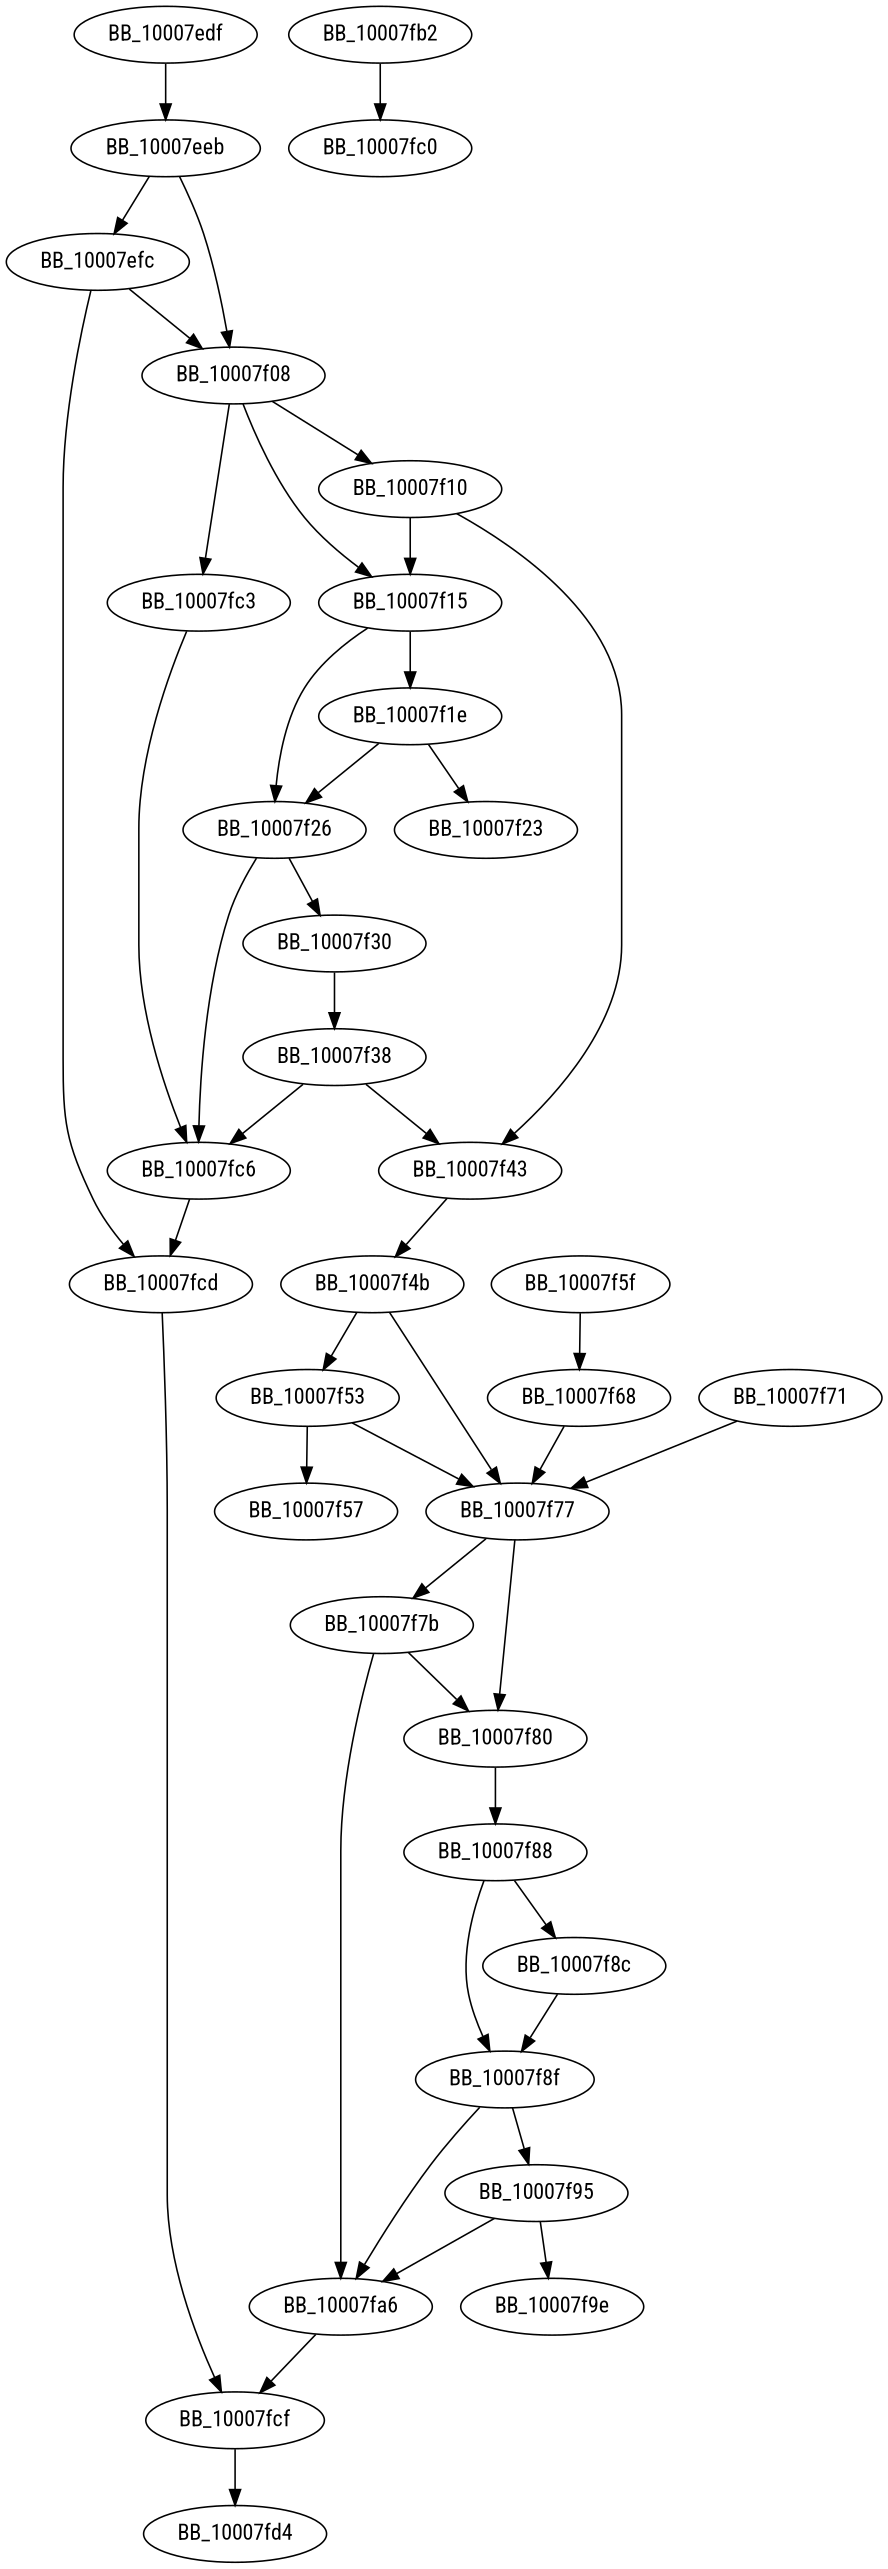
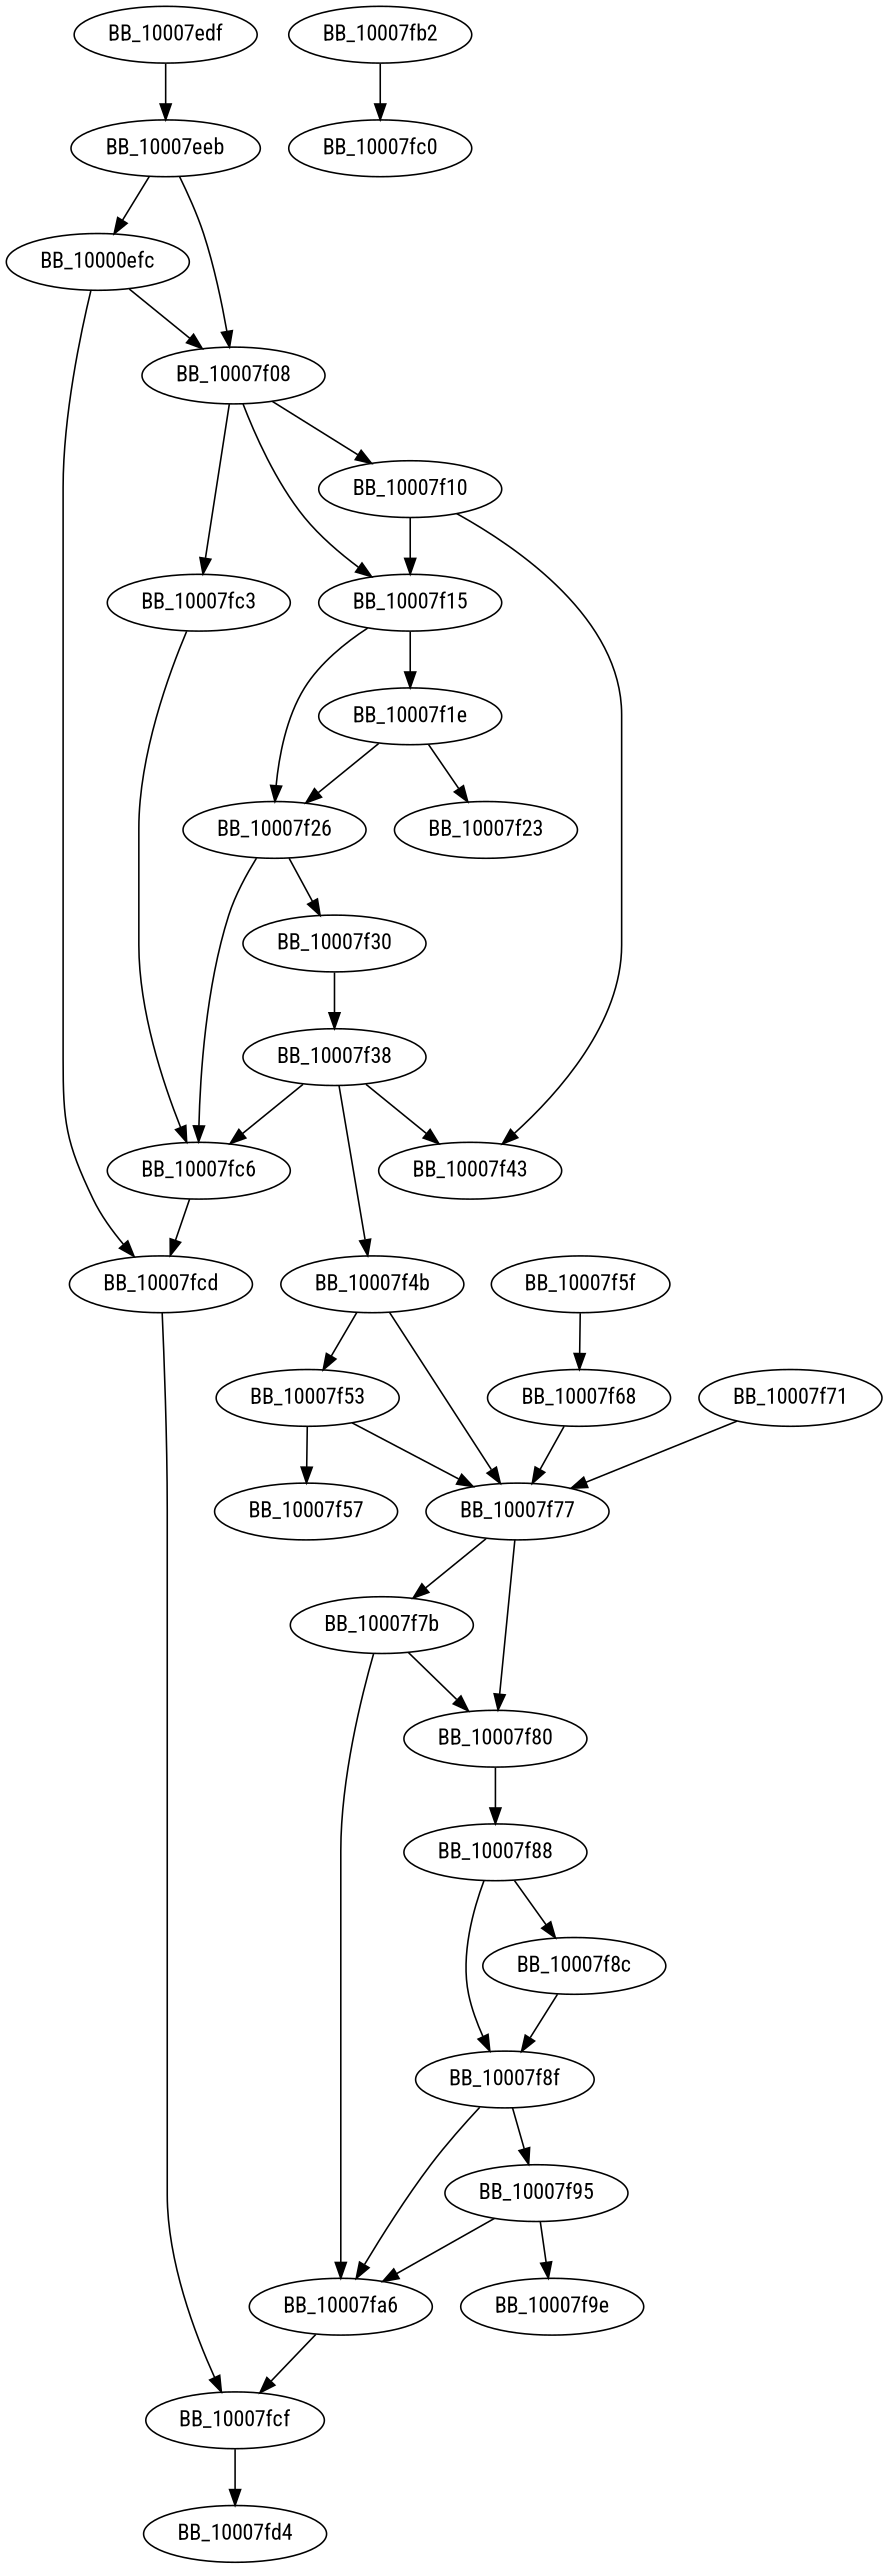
(98, 262) -> (98, 262)
(427, 1222) -> (352, 1163)
